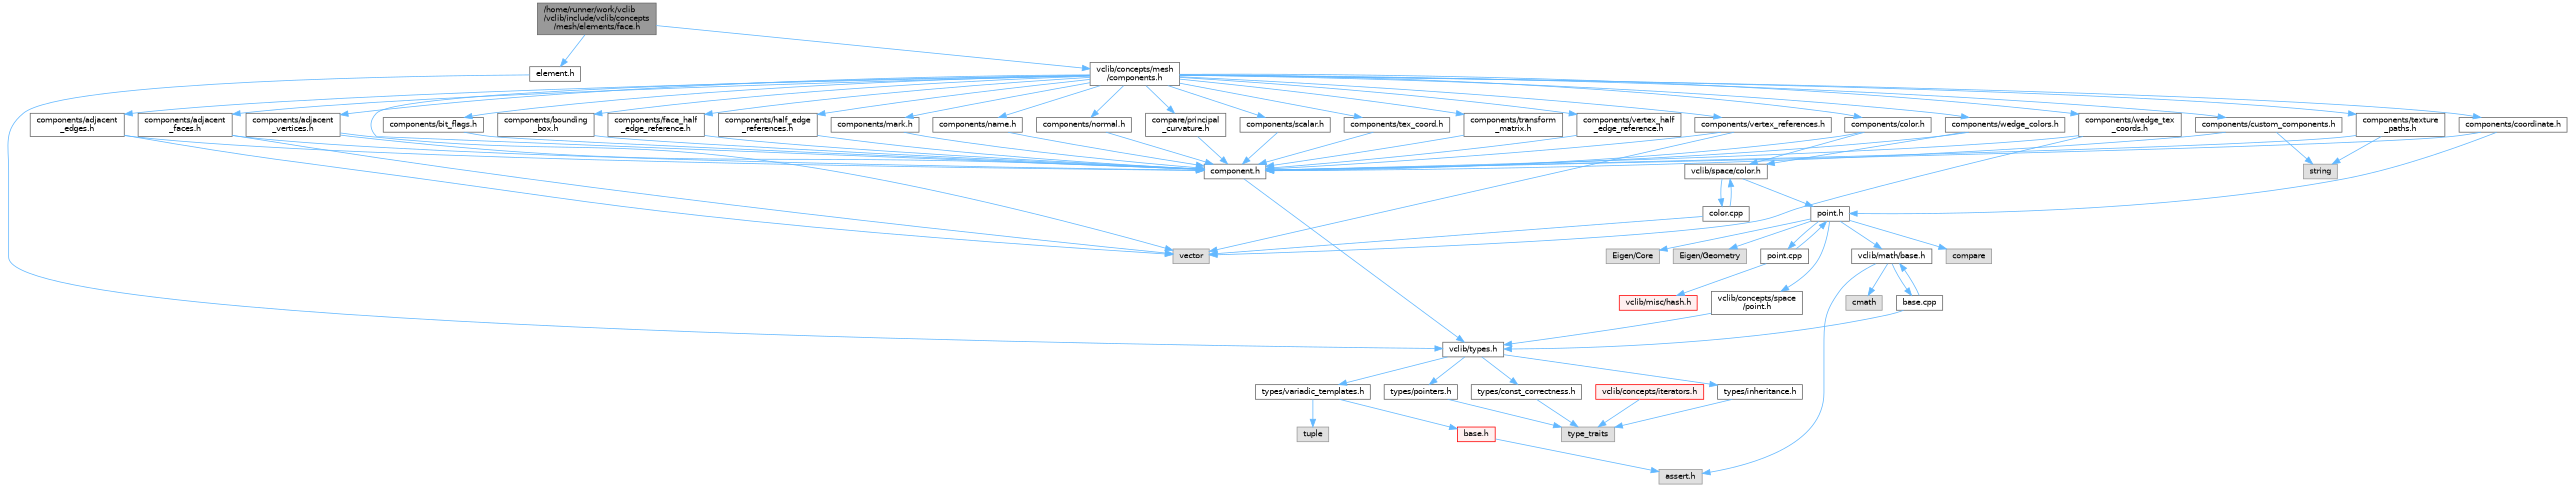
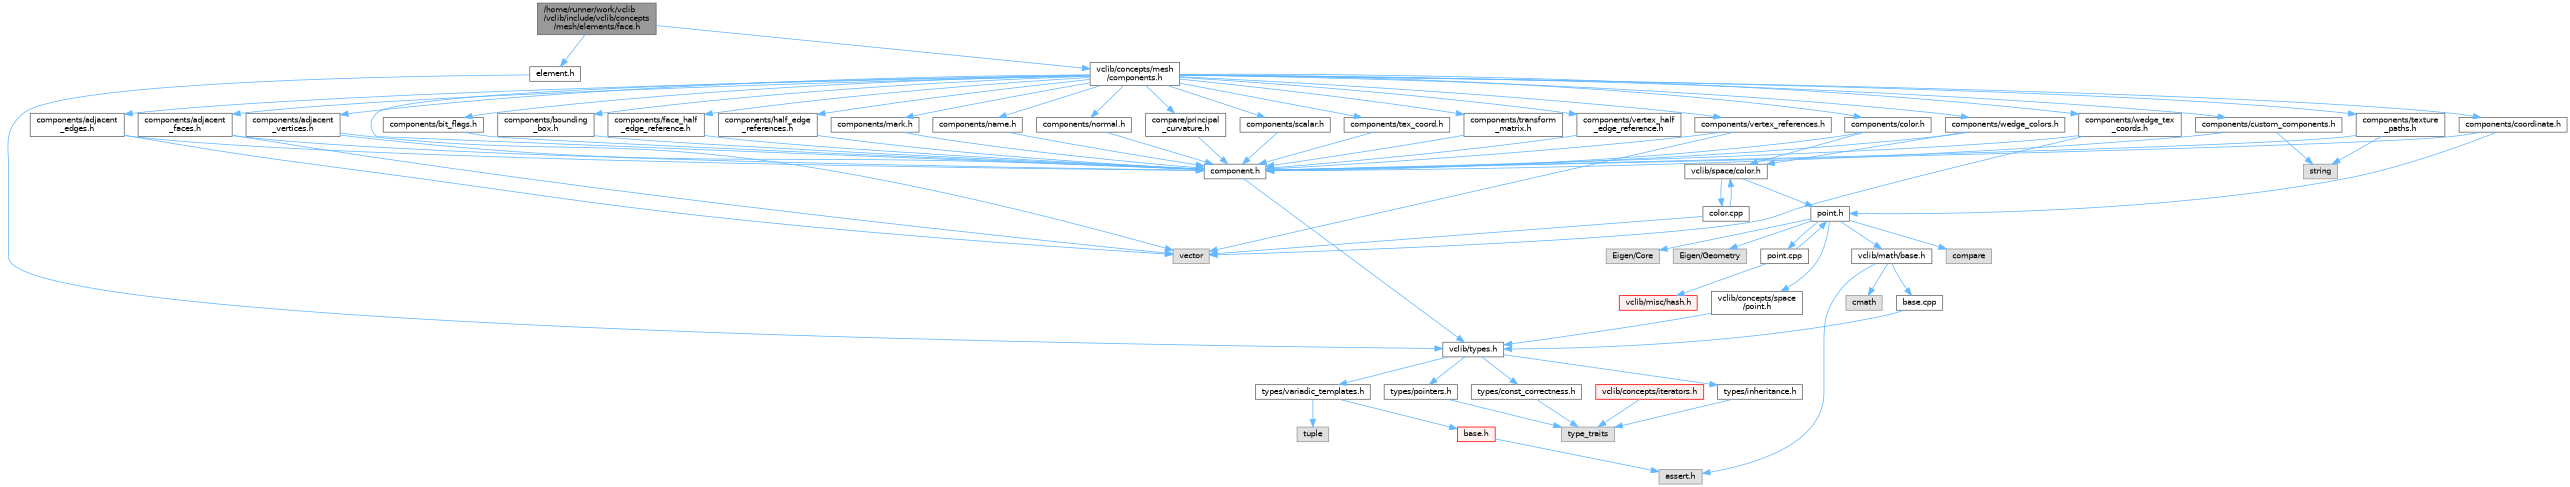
(1913, 282) -> none
